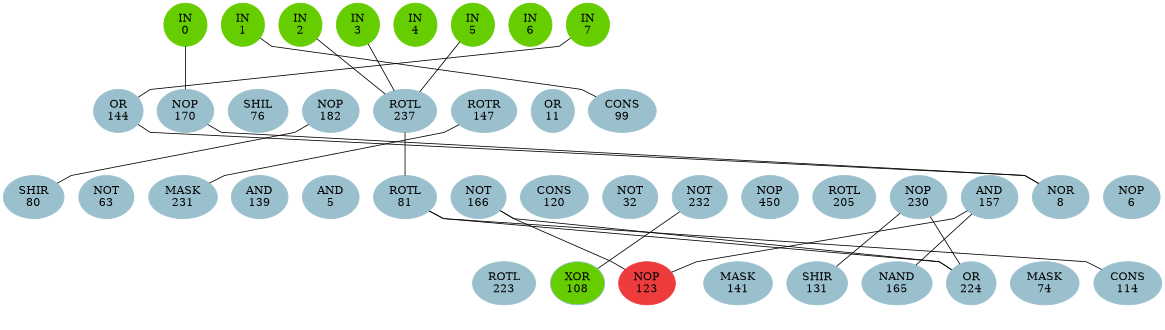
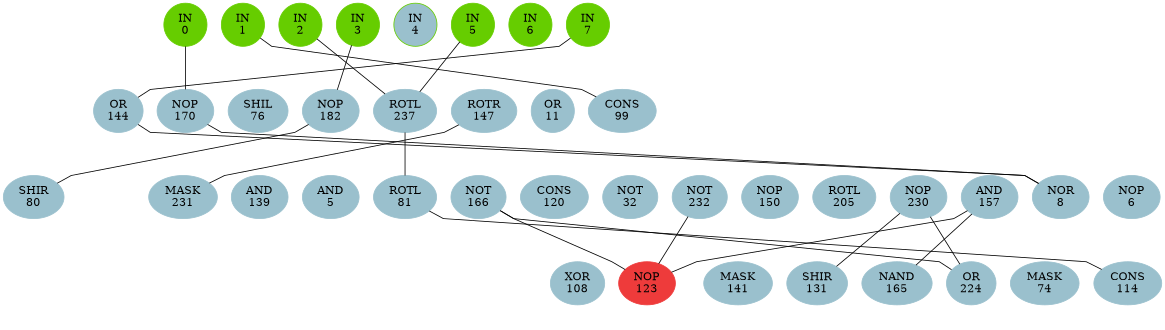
(415, 25) -> (415, 25)
(383, 71) -> (342, 74)
(106, 197) -> none
(770, 197) -> (770, 197)
(691, 240) -> none
(630, 246) -> (670, 246)
(504, 283) -> none
(578, 283) -> (578, 283)
